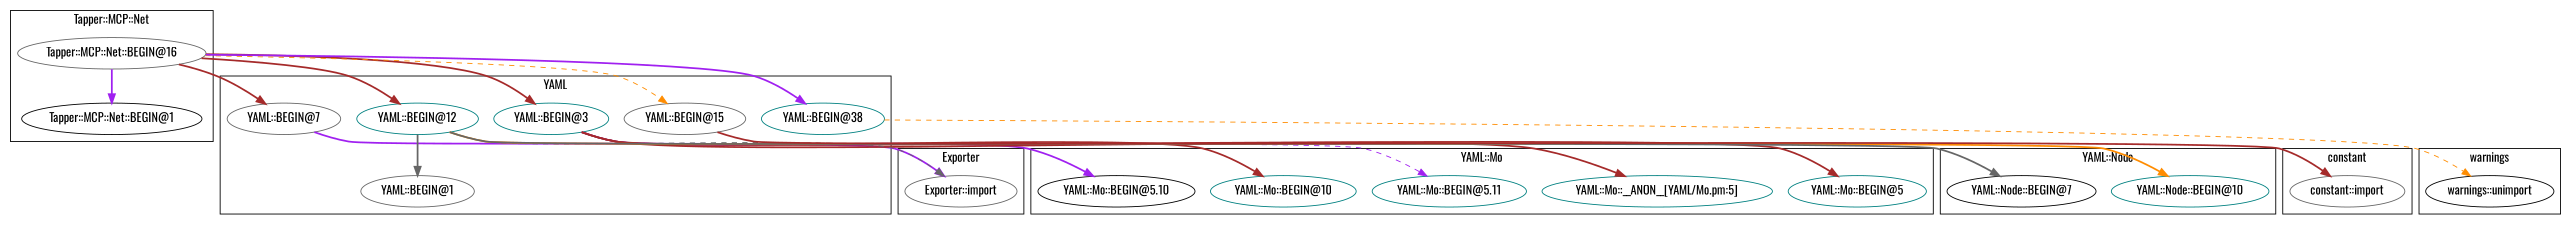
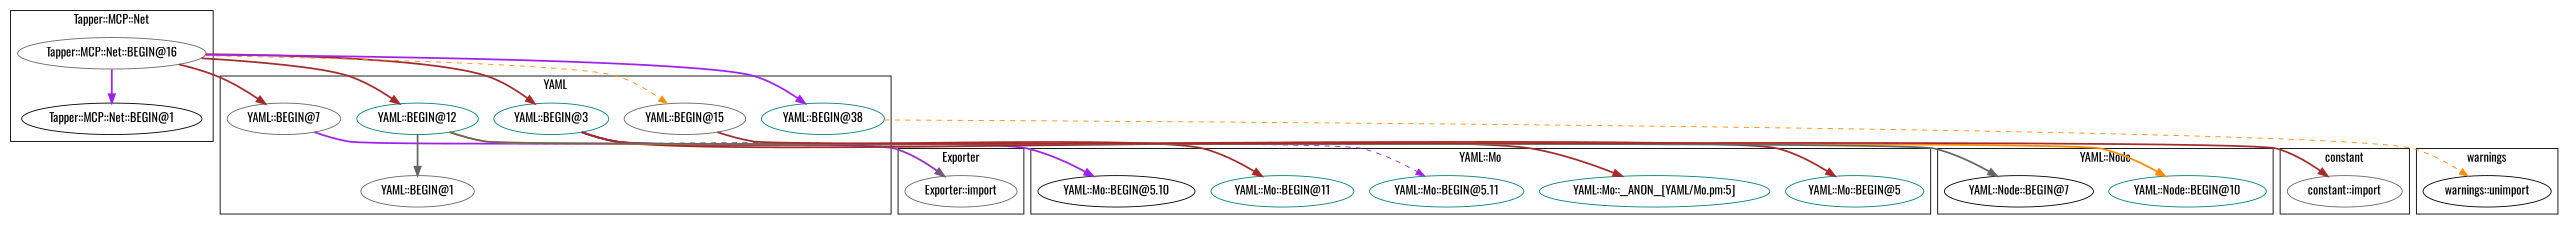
(1283, 191) -> (1282, 191)
